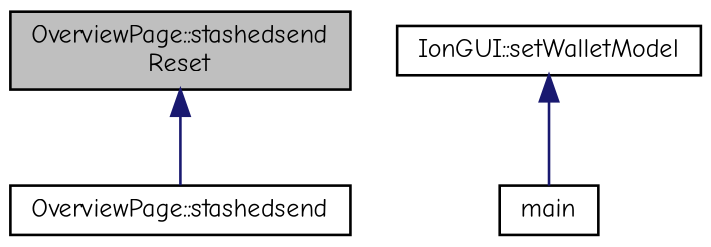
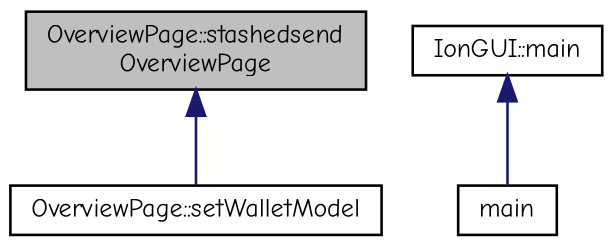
(180, 51) -> (196, 51)
(549, 51) -> (507, 51)
(180, 210) -> (196, 210)
